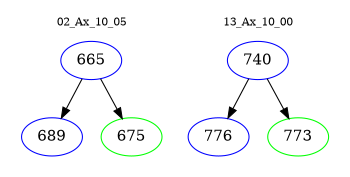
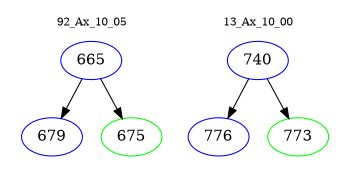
(92, 23) -> (92, 23)
(52, 137) -> (52, 137)
